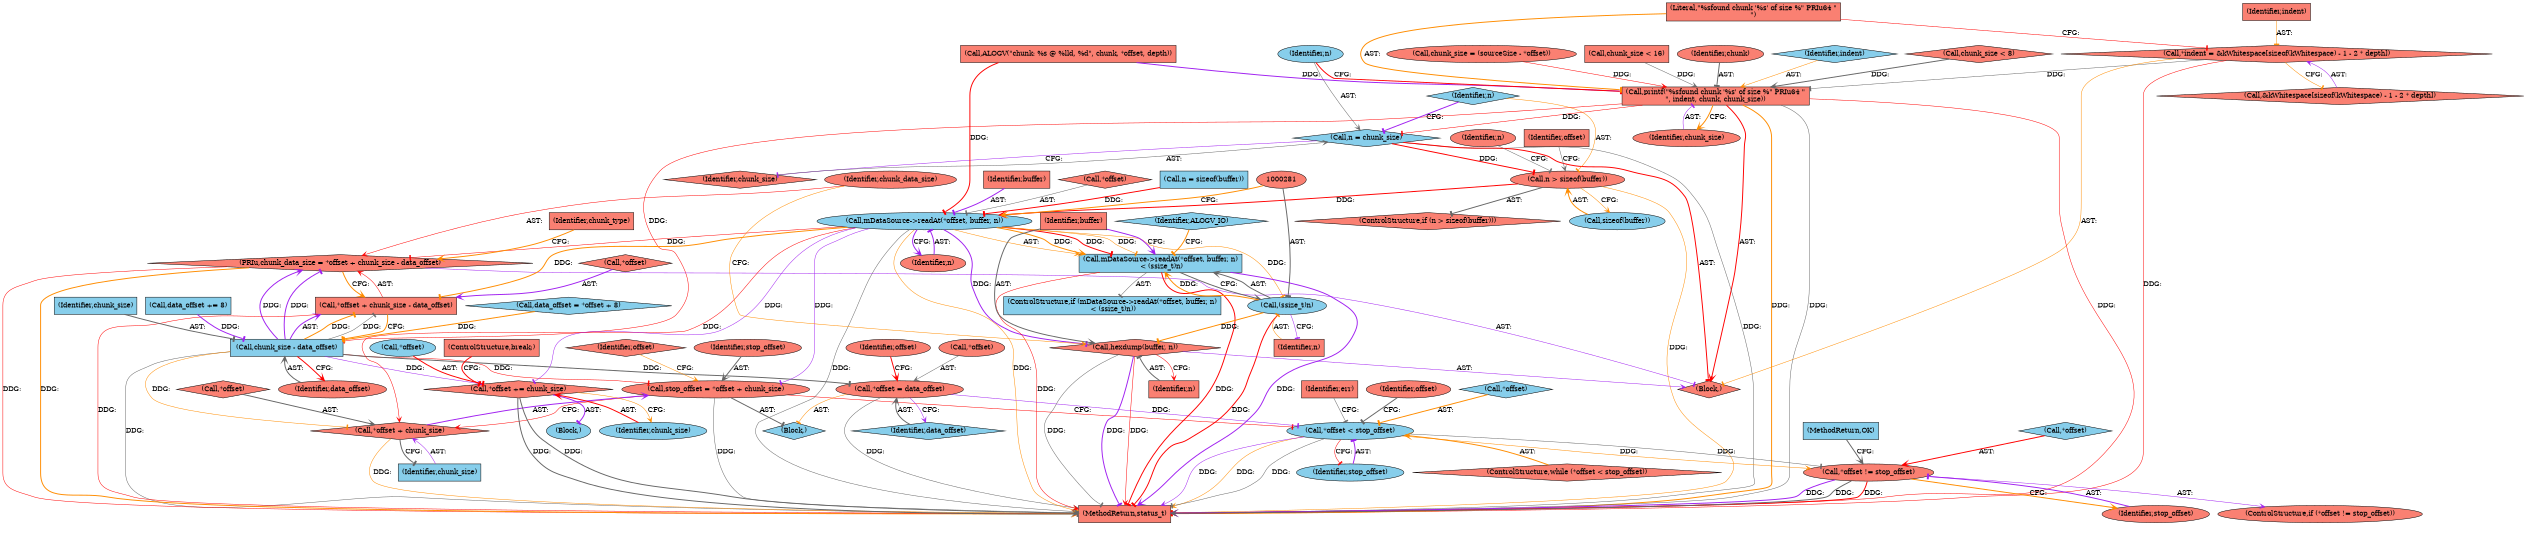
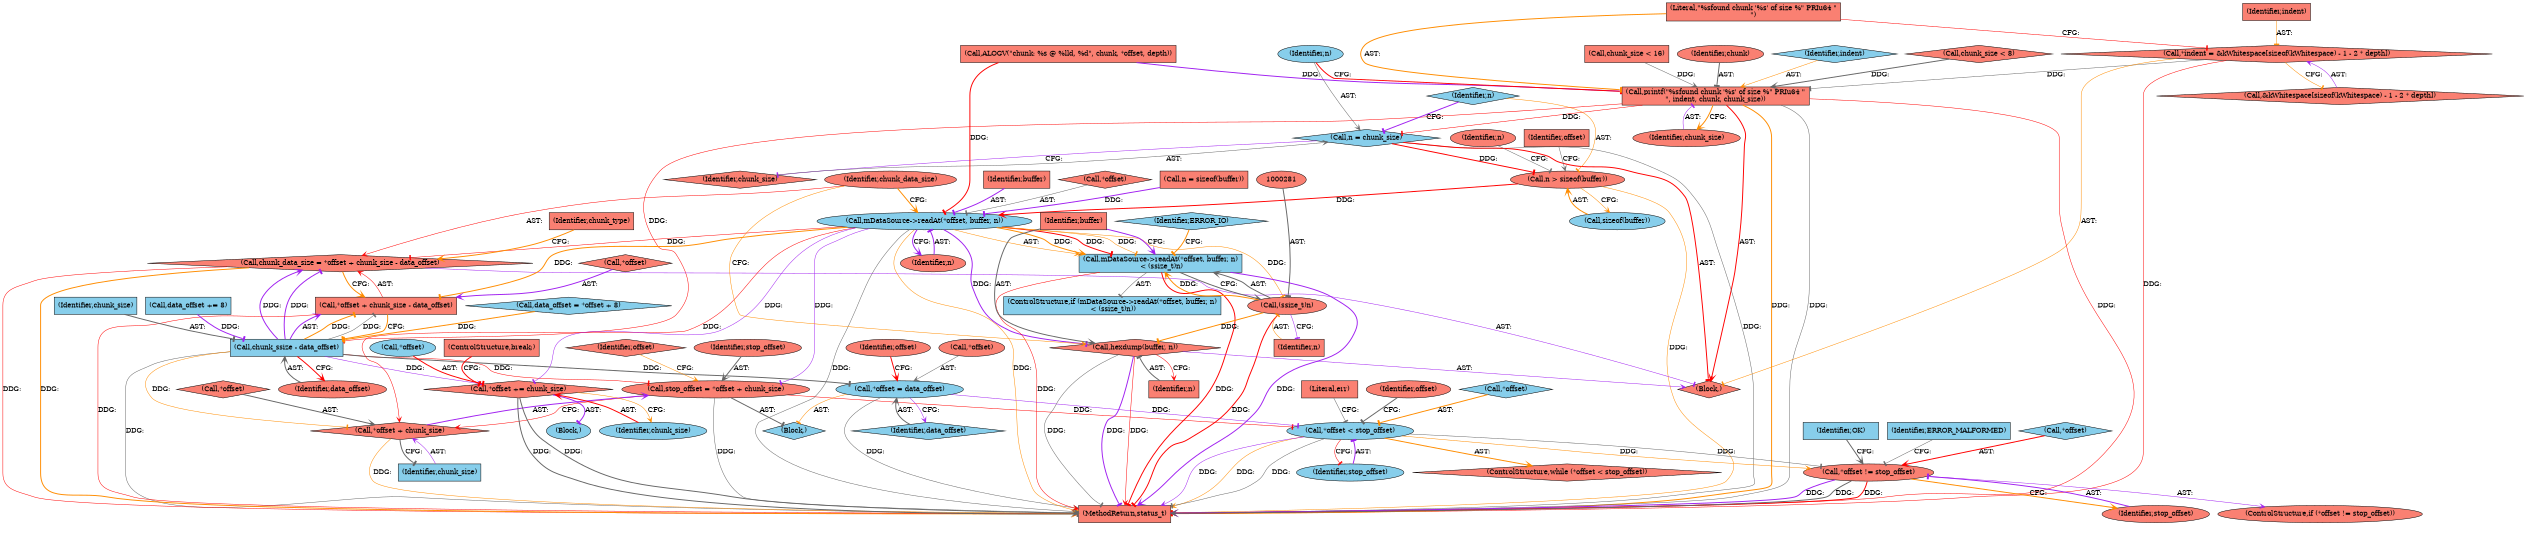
(1482, 54) -> none
(1204, 180) -> (1204, 180)
(1073, 202) -> (1073, 202)
(1135, 203) -> (906, 199)
(1192, 221) -> (1192, 221)
(1428, 221) -> none
(340, 263) -> (340, 263)
(1287, 306) -> (1287, 306)
(287, 348) -> (287, 348)
(900, 389) -> (900, 389)
(1330, 389) -> (1330, 389)
(1084, 410) -> (1084, 410)
(1841, 431) -> (1841, 431)
none -> (1949, 431)
(1484, 446) -> (1456, 452)
